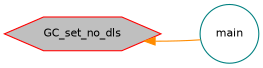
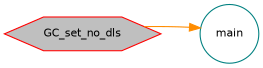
(178, 41) -> (167, 27)
